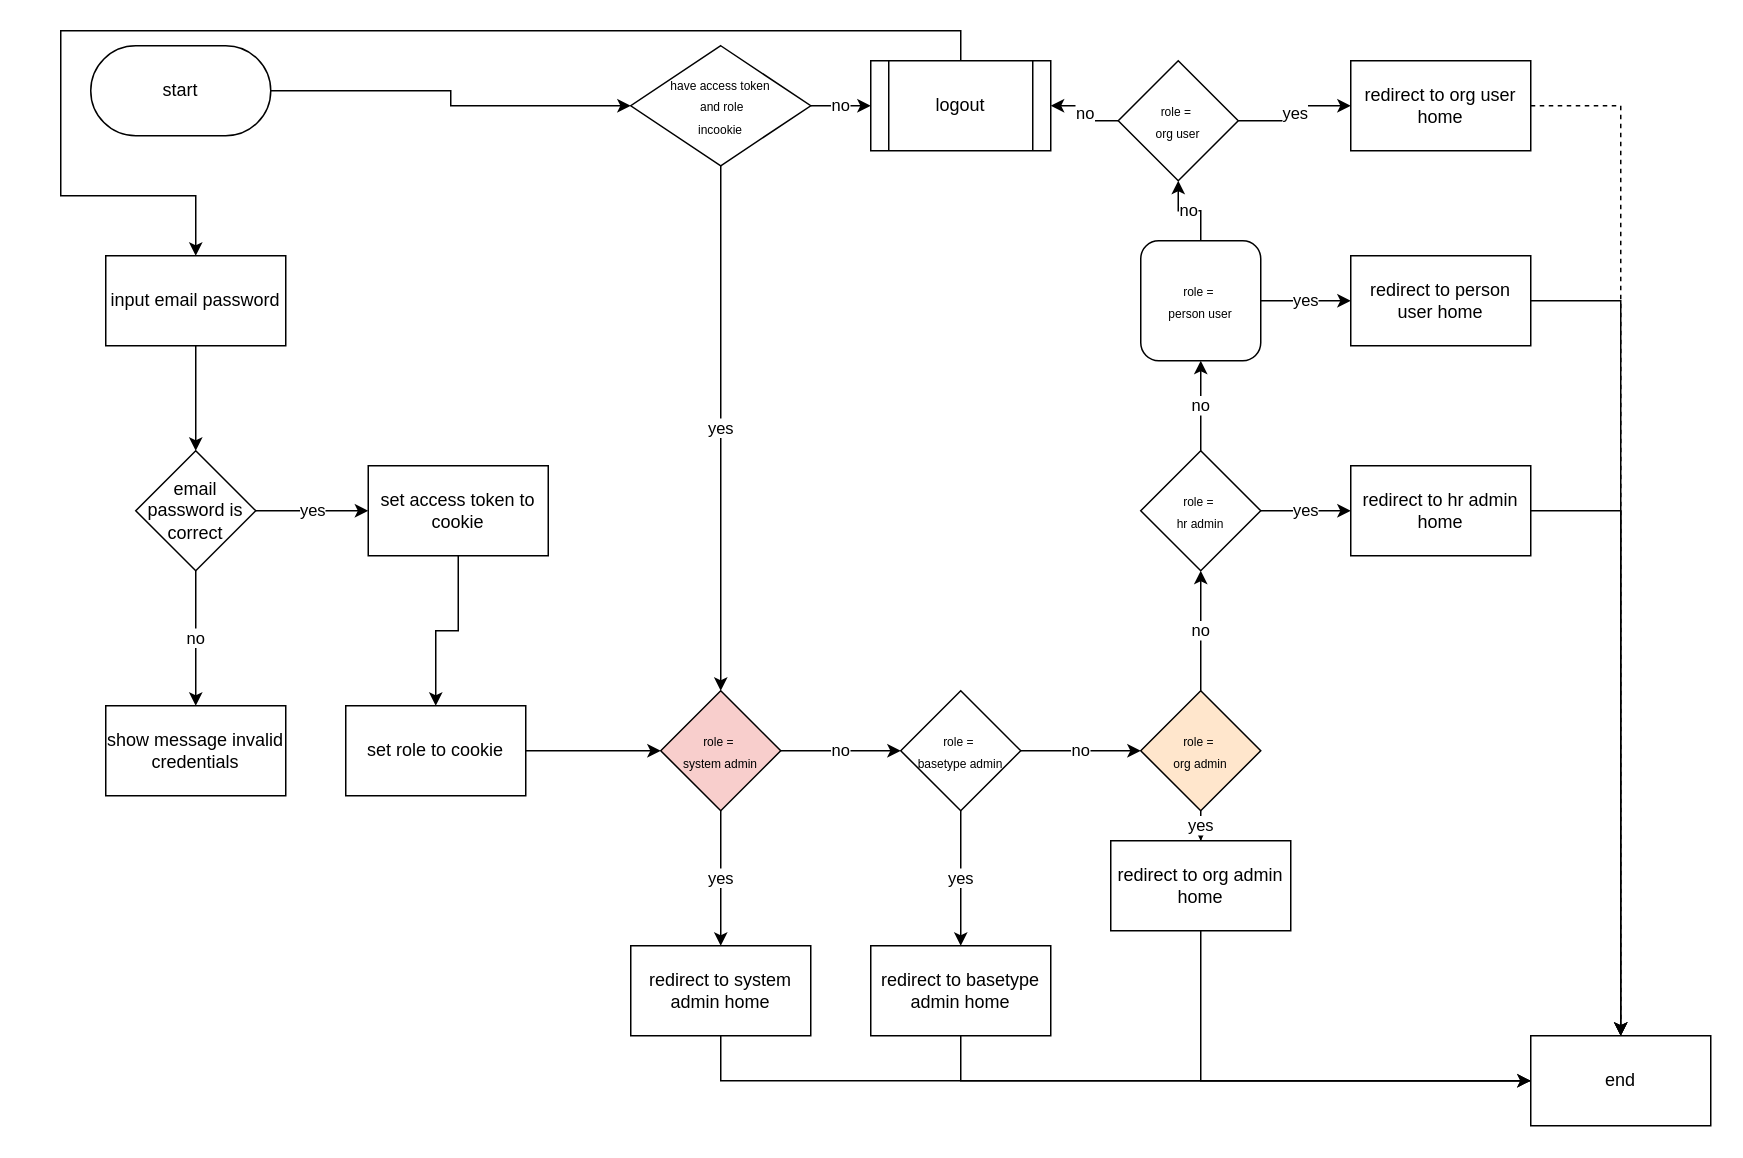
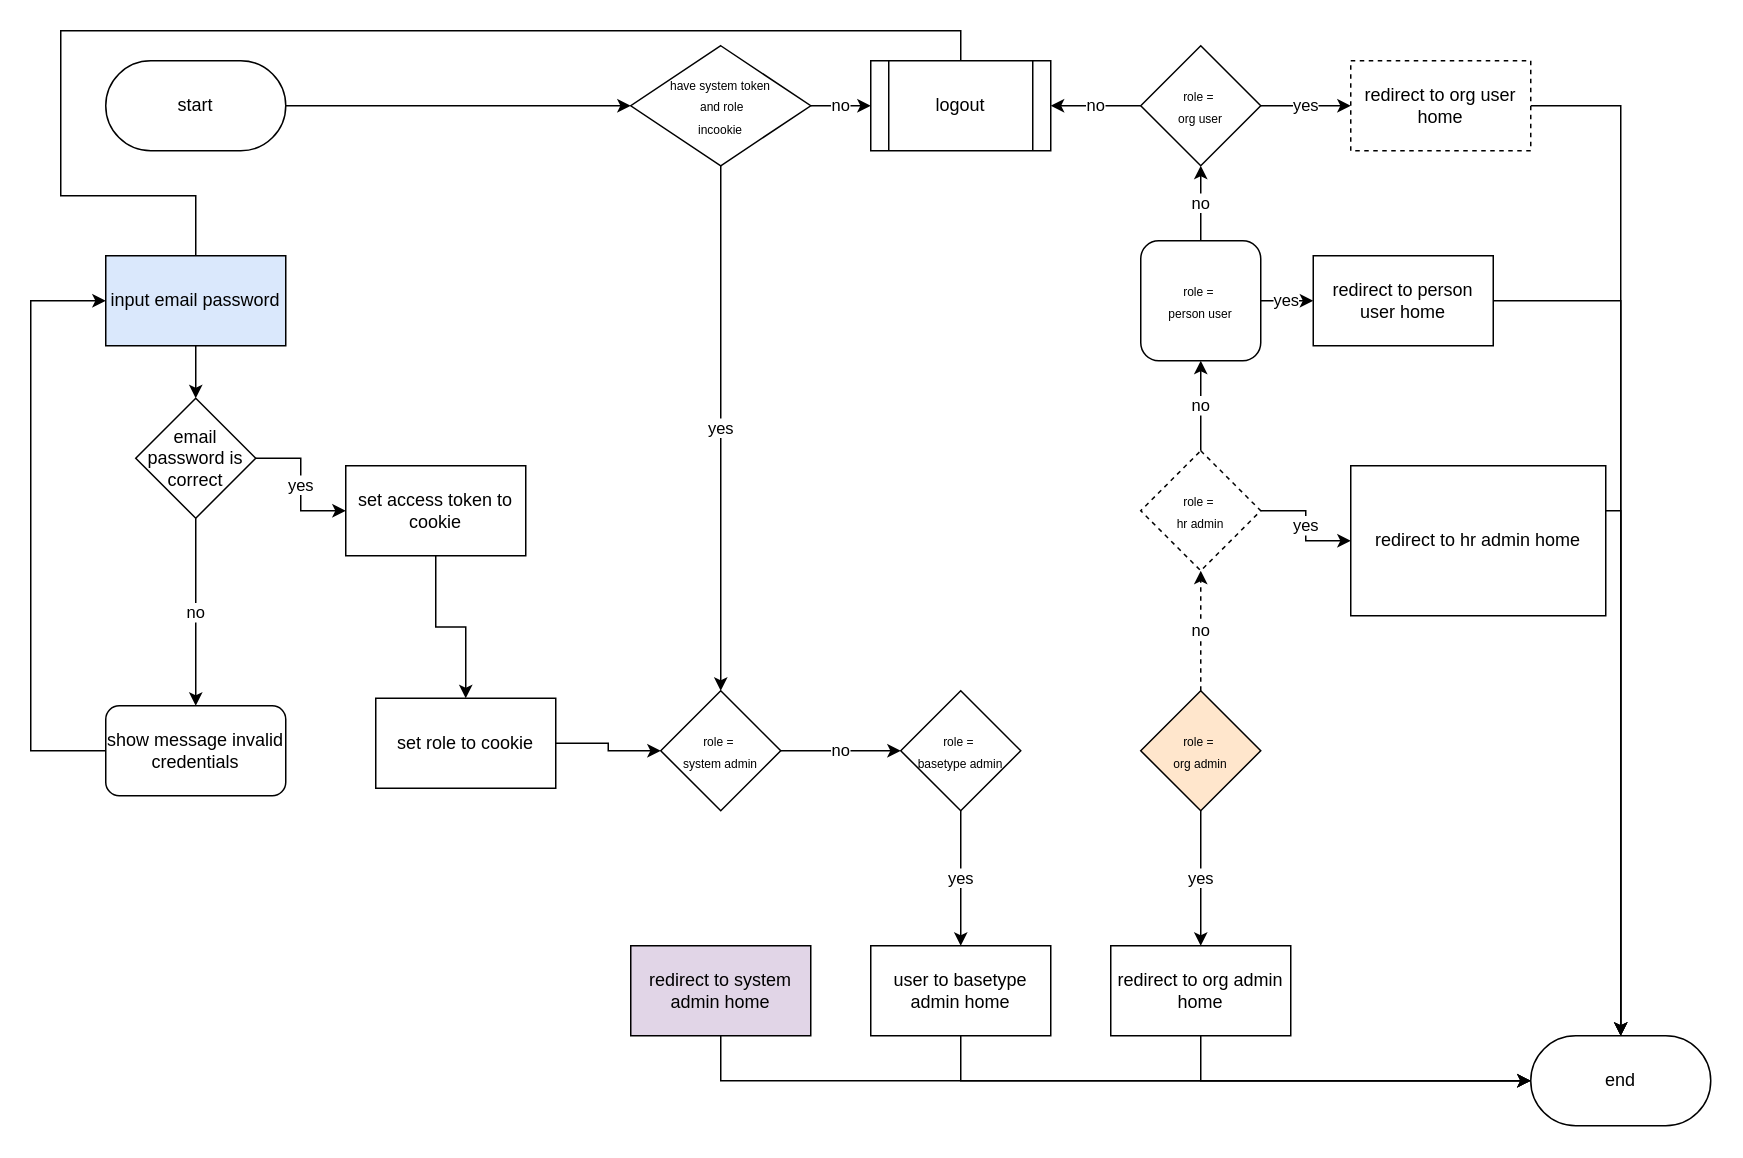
(181, 91) -> (196, 106)
(721, 106) -> (721, 106)
(1441, 106) -> (1441, 106)
(1178, 121) -> (1201, 106)
(1621, 157) -> (1621, 157)
(196, 244) -> (196, 248)
(196, 301) -> (196, 301)
(1441, 301) -> (1403, 301)
(196, 511) -> (196, 458)
(458, 511) -> (436, 511)
(1201, 511) -> (1201, 511)
(1441, 511) -> (1478, 541)
none -> (31, 531)
(1201, 666) -> (1201, 666)
(196, 751) -> (196, 751)
(436, 751) -> (466, 743)
(721, 751) -> (721, 751)
(1076, 751) -> none
(721, 873) -> none
(1201, 886) -> (1201, 991)
(721, 991) -> (721, 991)
(961, 991) -> (961, 991)
(1527, 1081) -> (721, 1036)
(1621, 1081) -> (1621, 1081)
